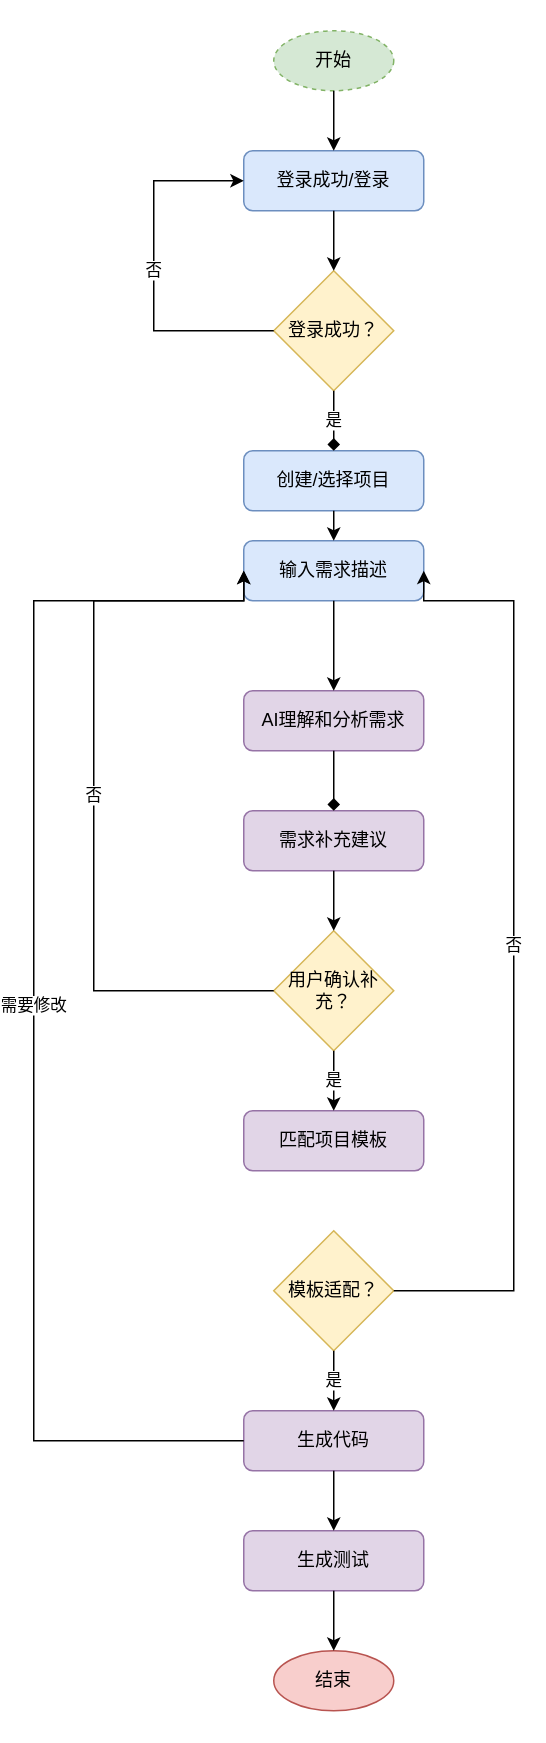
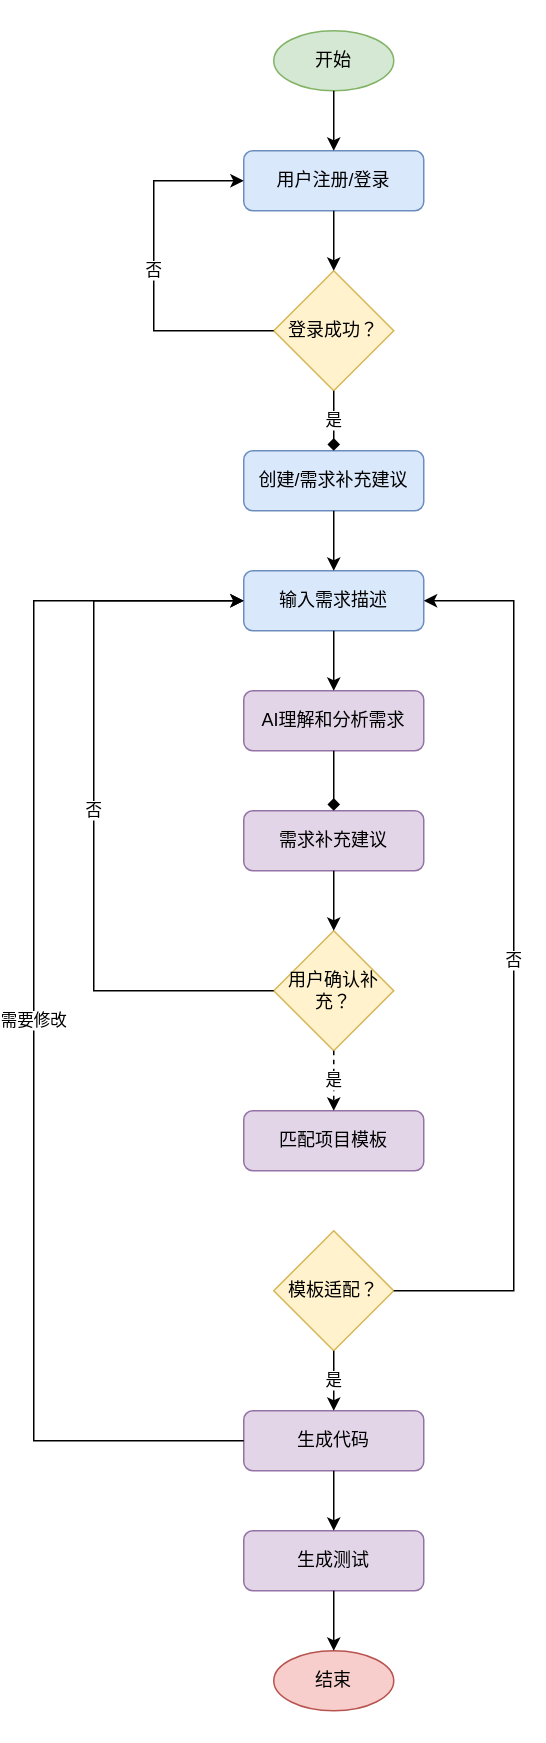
(334, 61) -> (334, 61)
(334, 181) -> (334, 181)
(334, 481) -> (334, 481)
(334, 571) -> (334, 601)
(334, 1061) -> (334, 1061)
